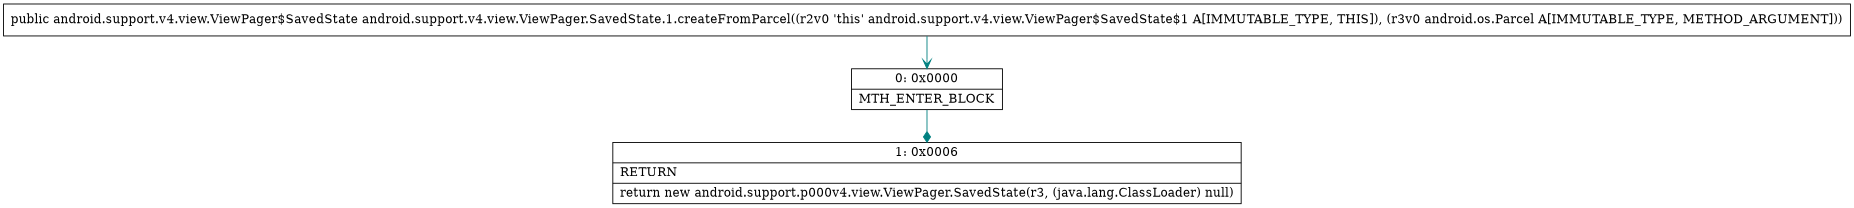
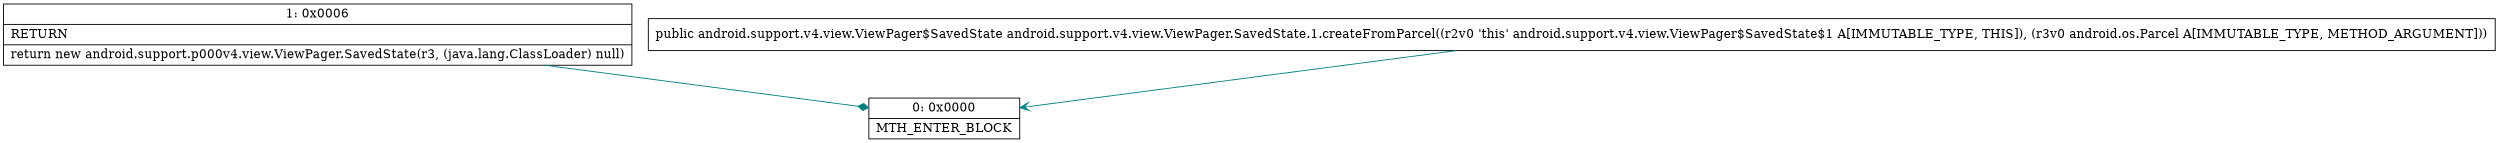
(927, 121) -> (701, 86)
